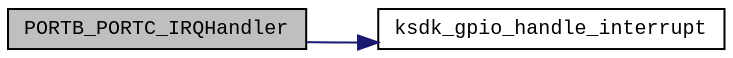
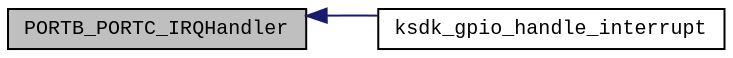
(332, 42) -> (353, 16)
